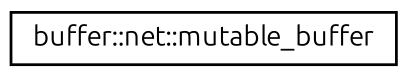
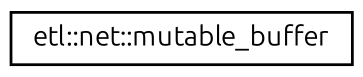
(204, 39) -> (182, 39)
